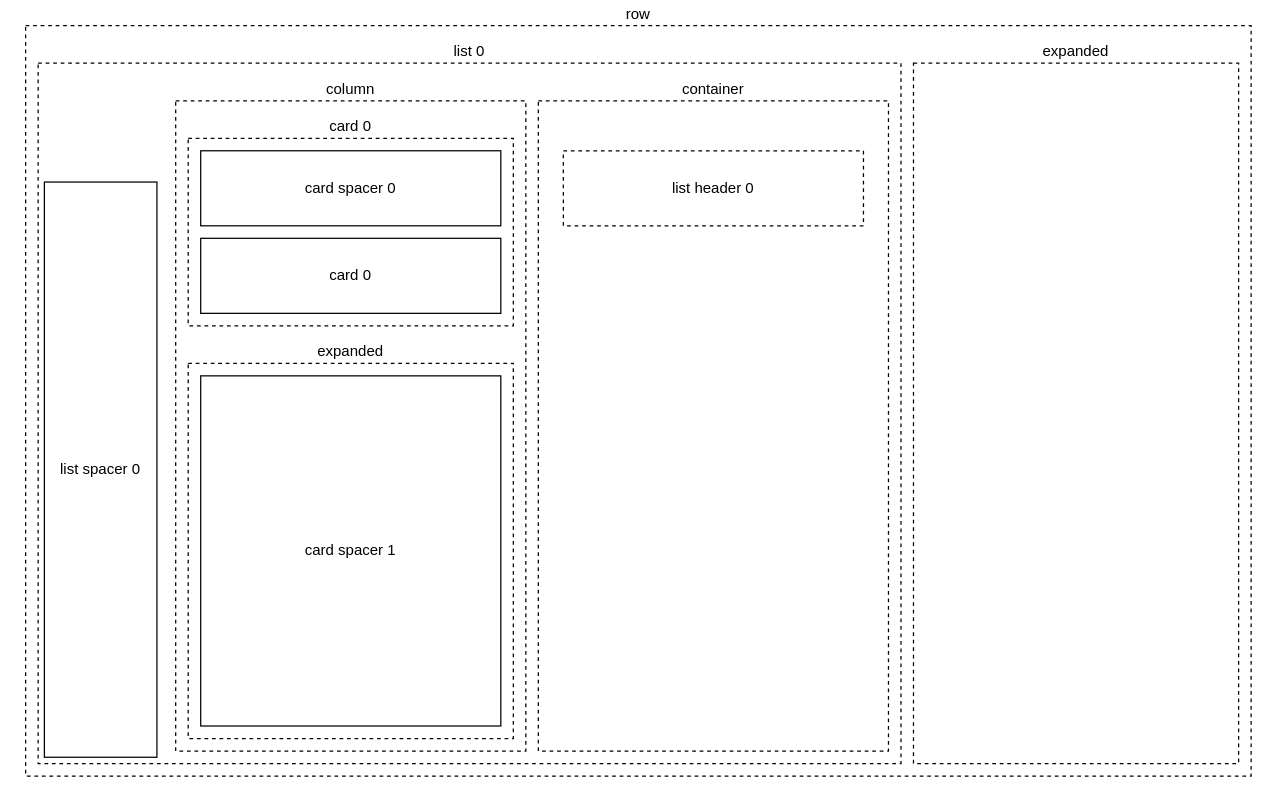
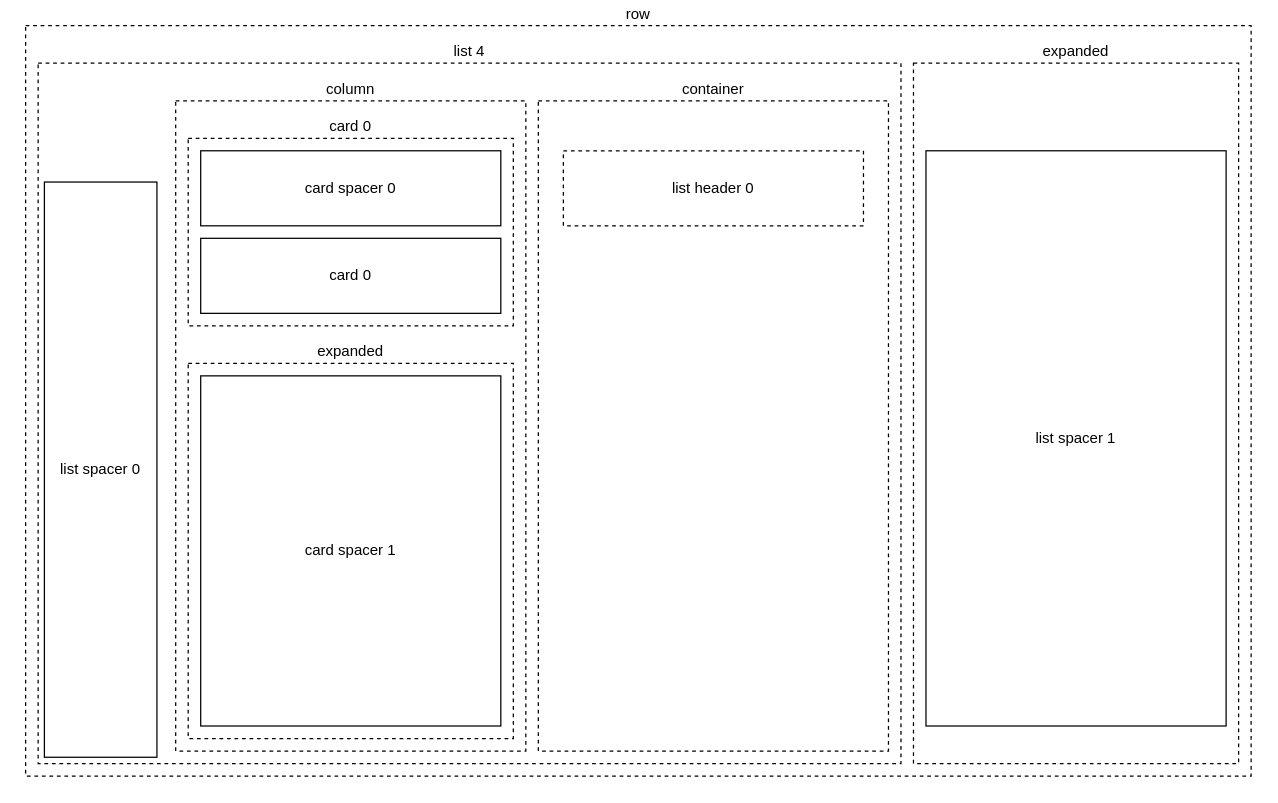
(469, 50) -> (469, 50)
none -> (1076, 438)
